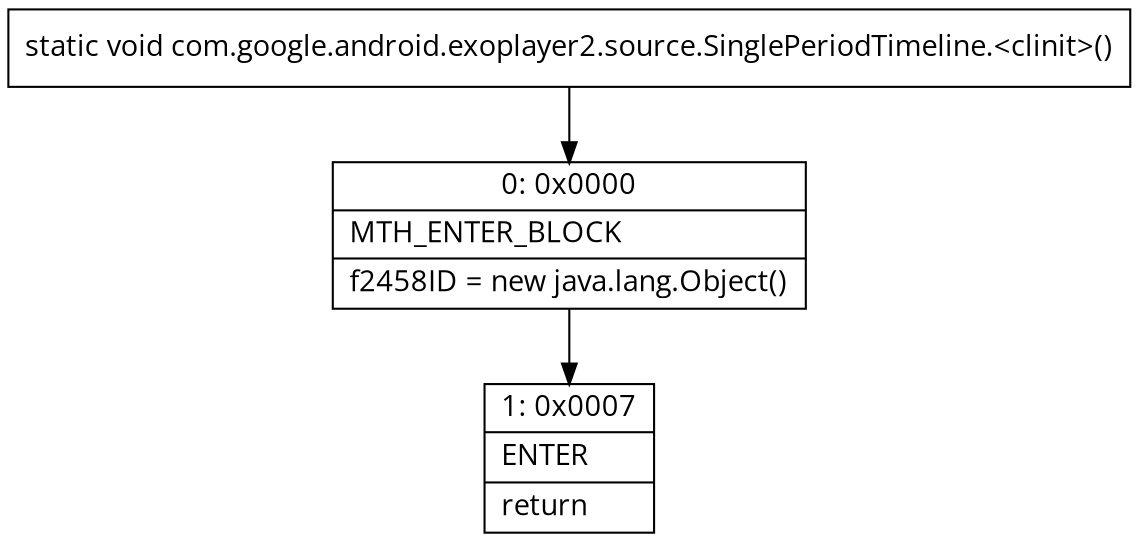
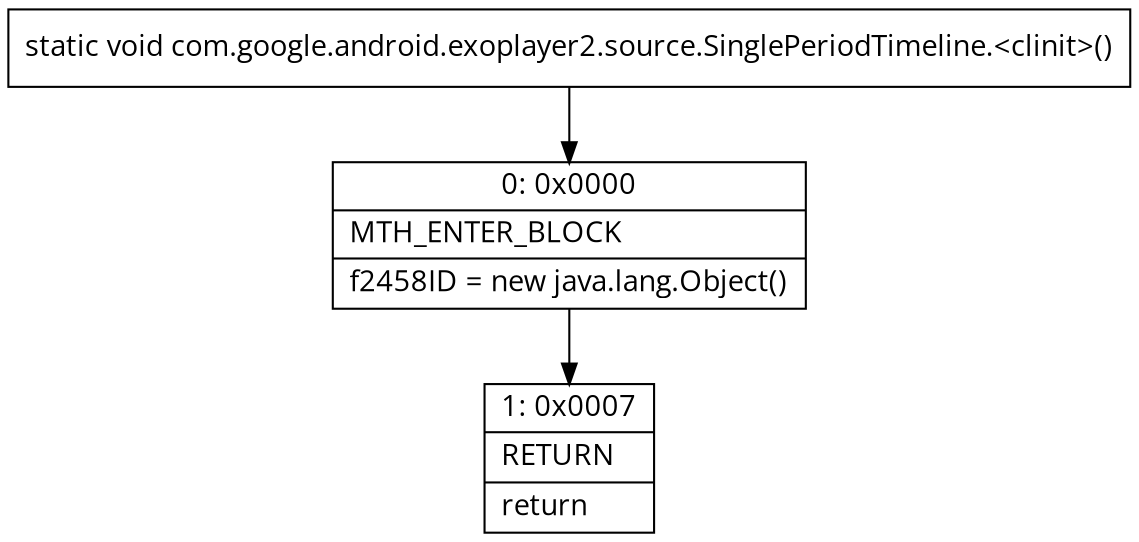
(546, 456) -> (559, 456)
